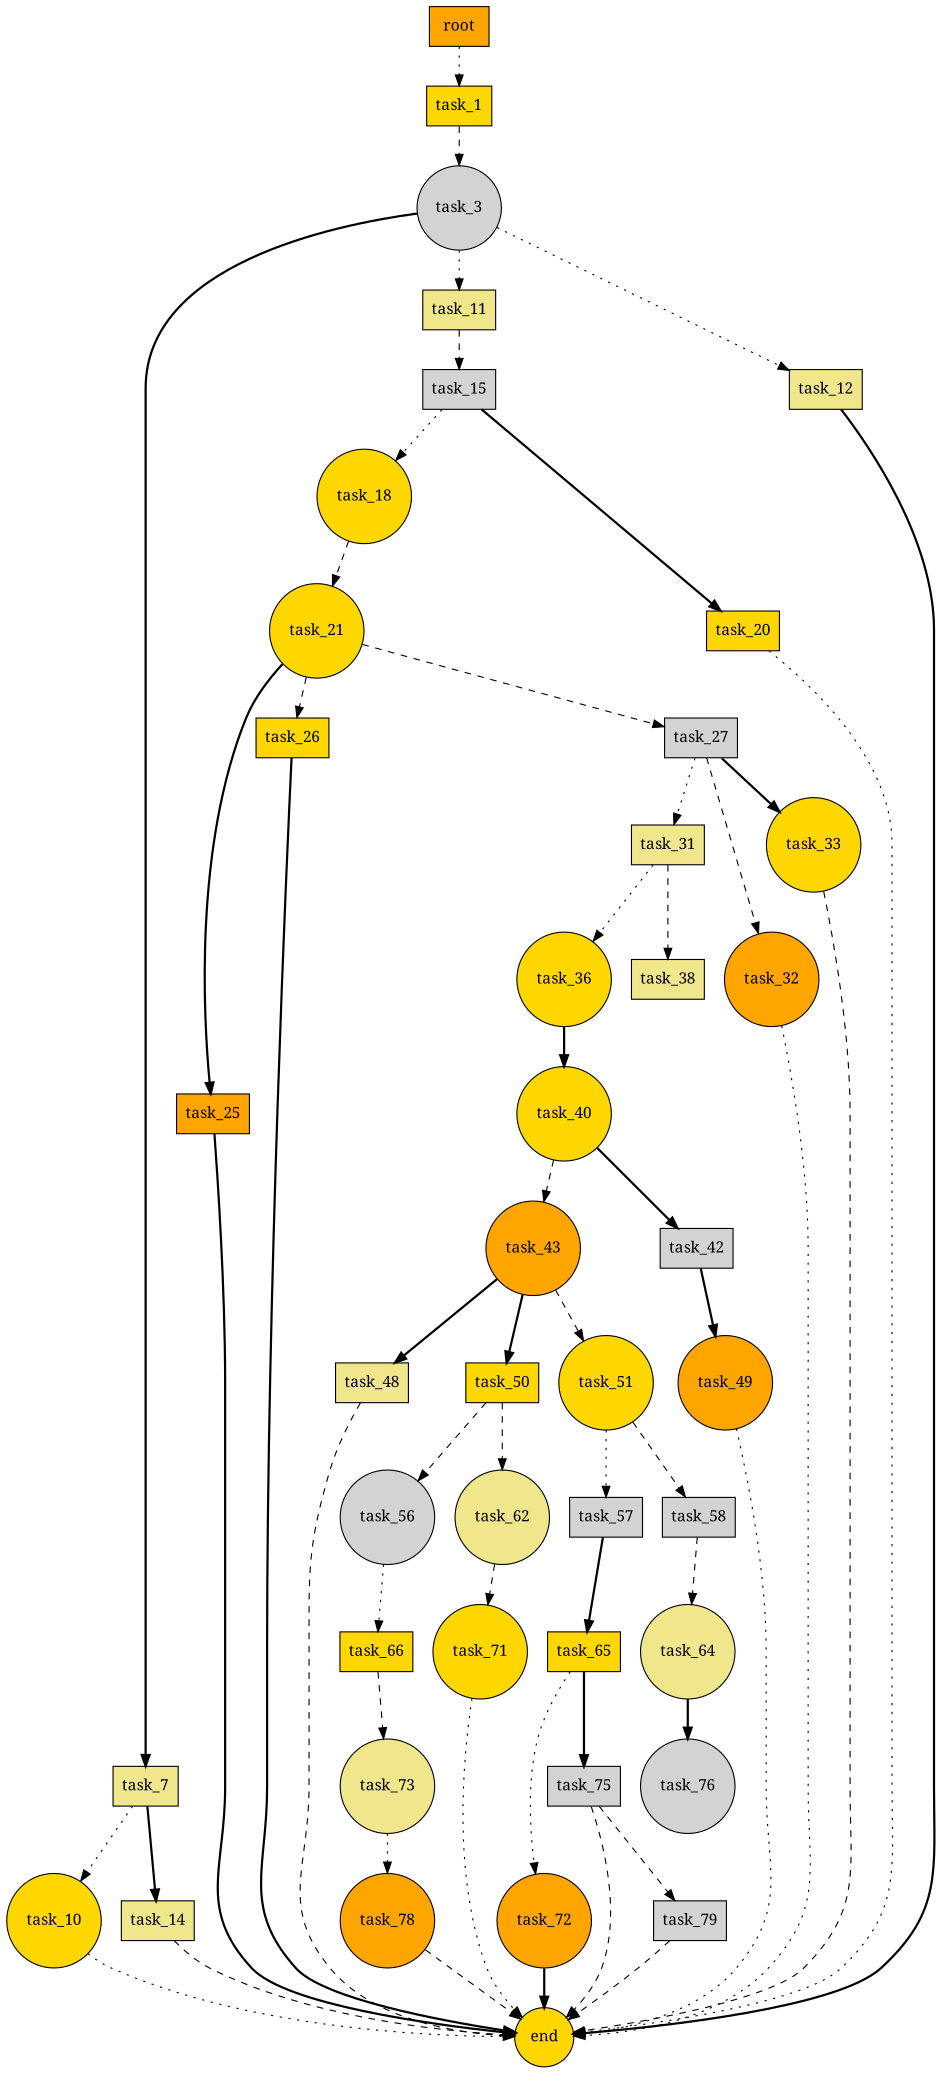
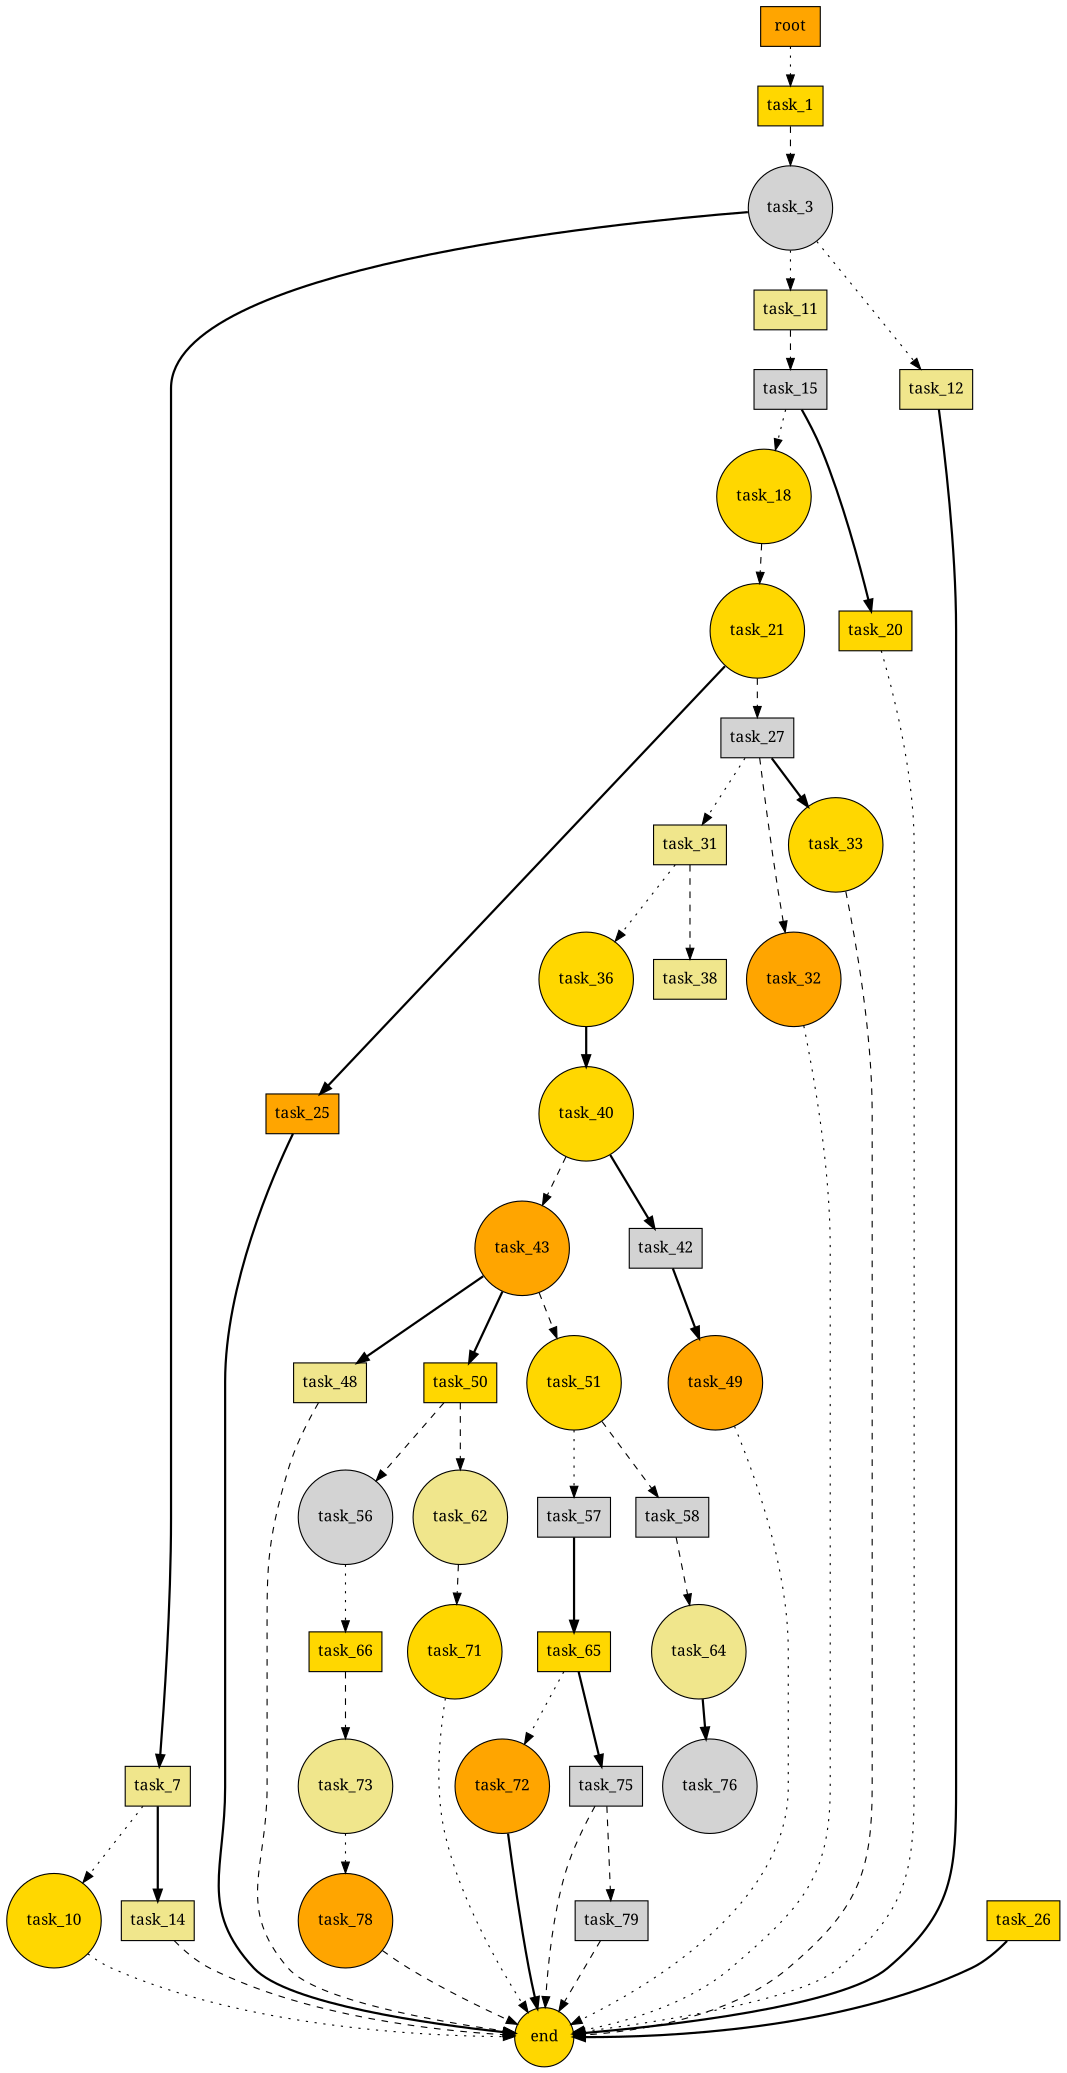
(303, 692) -> none
